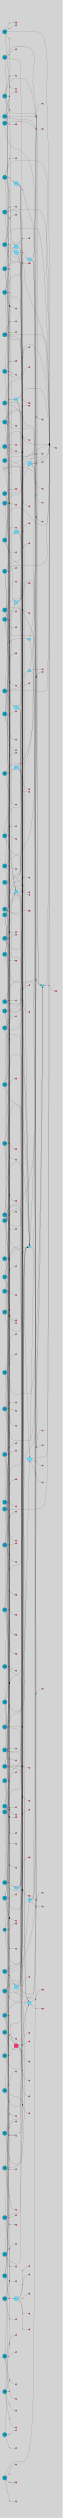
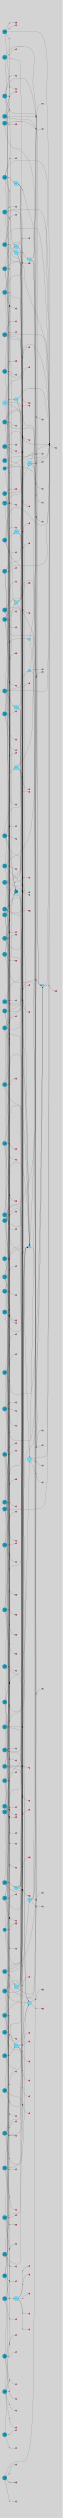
(5, 403) -> (5, 403)
(5, 468) -> (5, 468)
(5, 773) -> none
(16, 892) -> (16, 892)
(16, 2046) -> (16, 2046)
